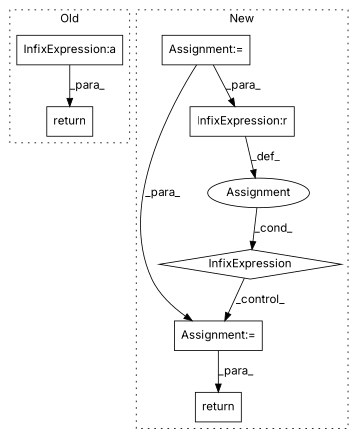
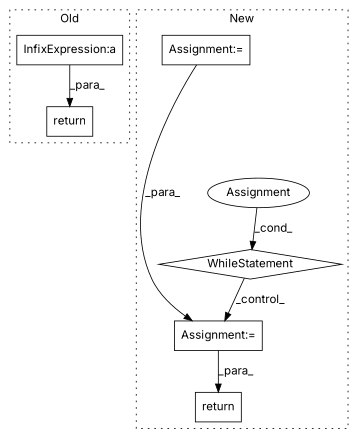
(242, 121) -> none
(250, 264) -> (250, 264)
